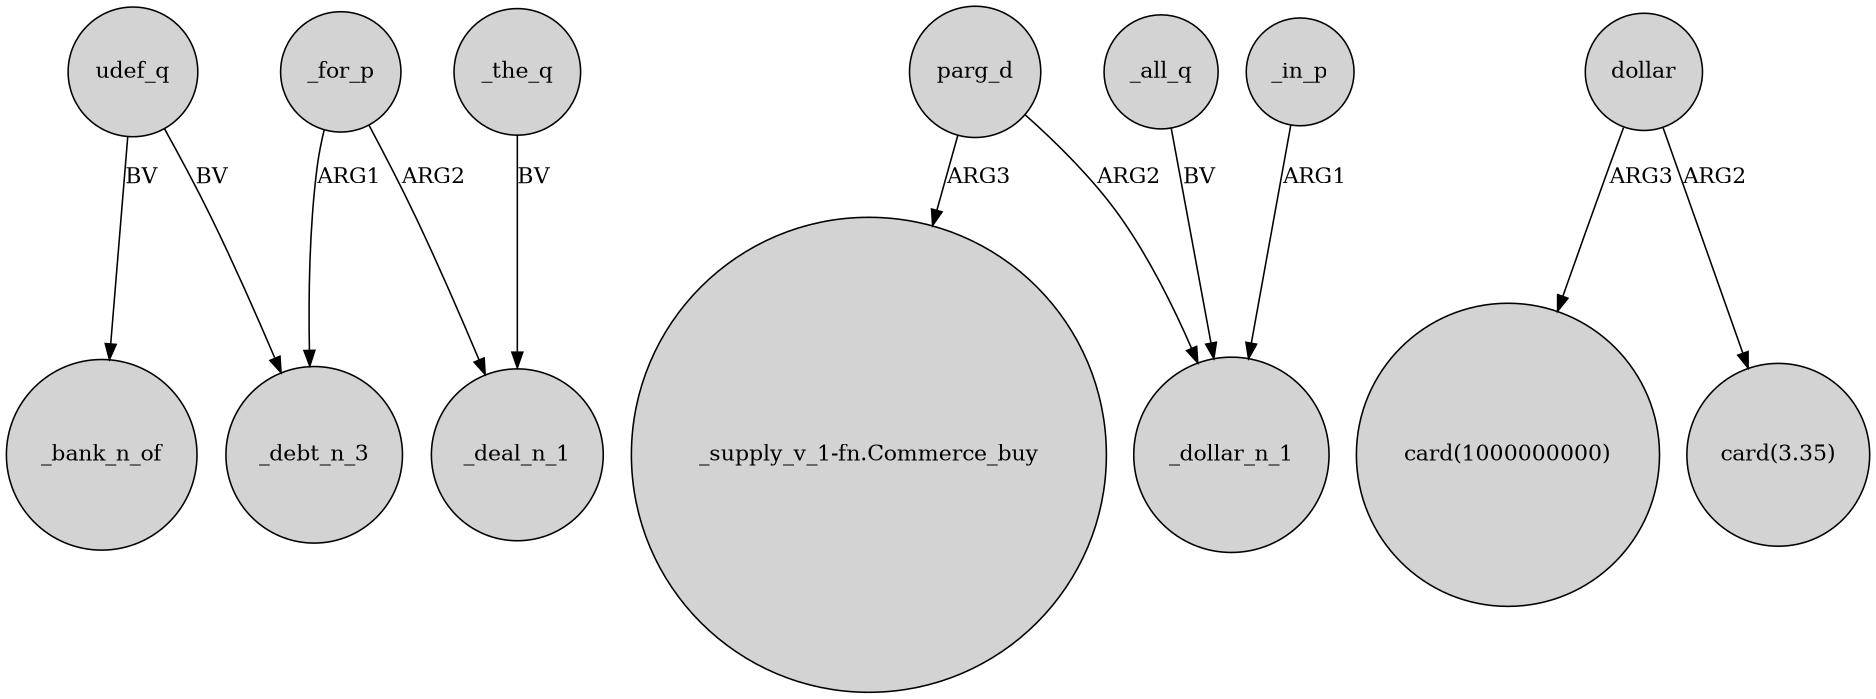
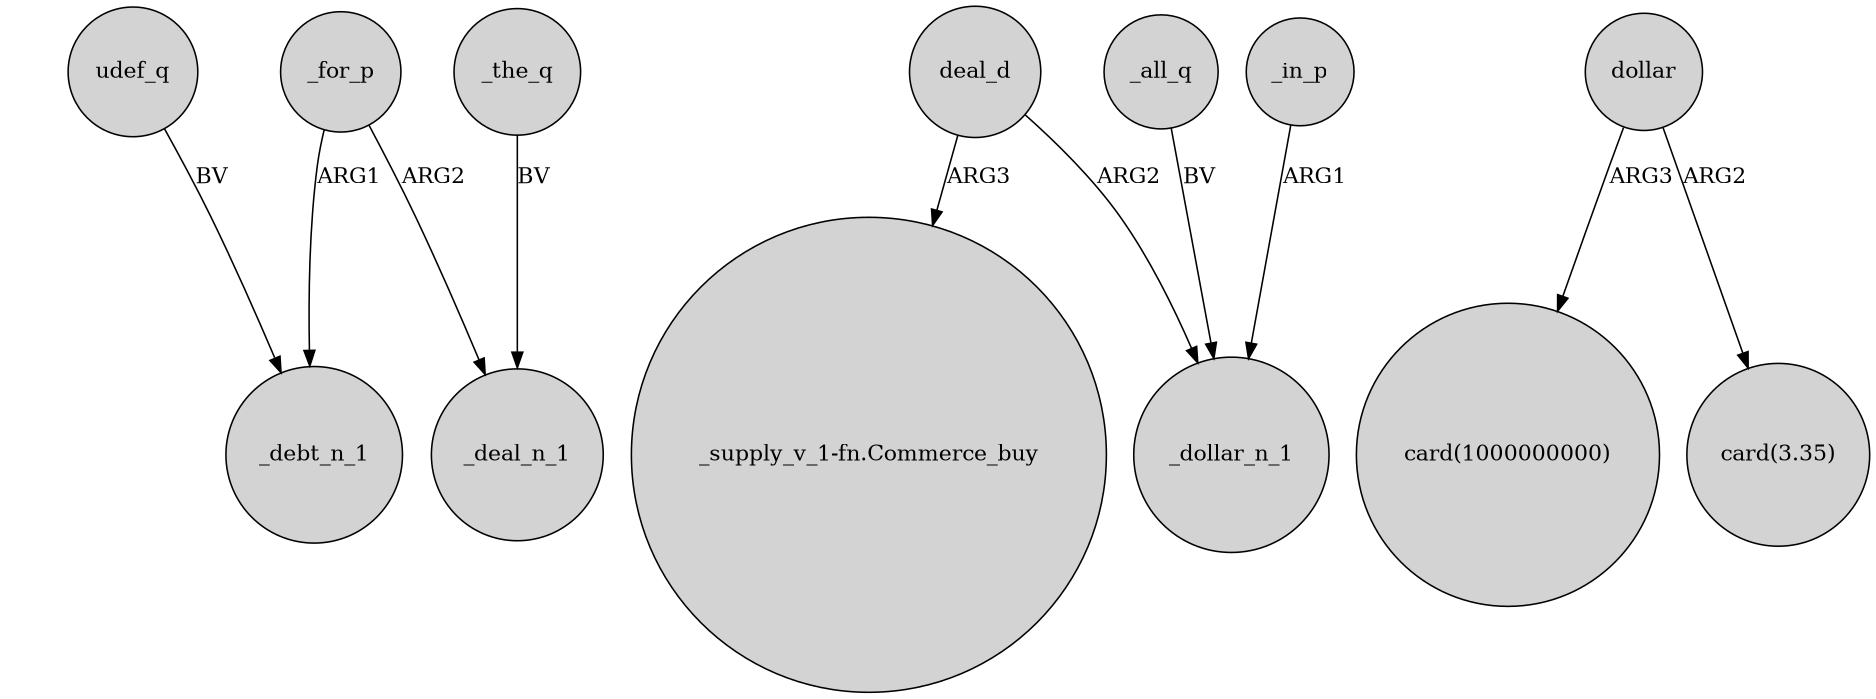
(975, 72) -> (975, 72)
(102, 455) -> none
(314, 455) -> (314, 455)
